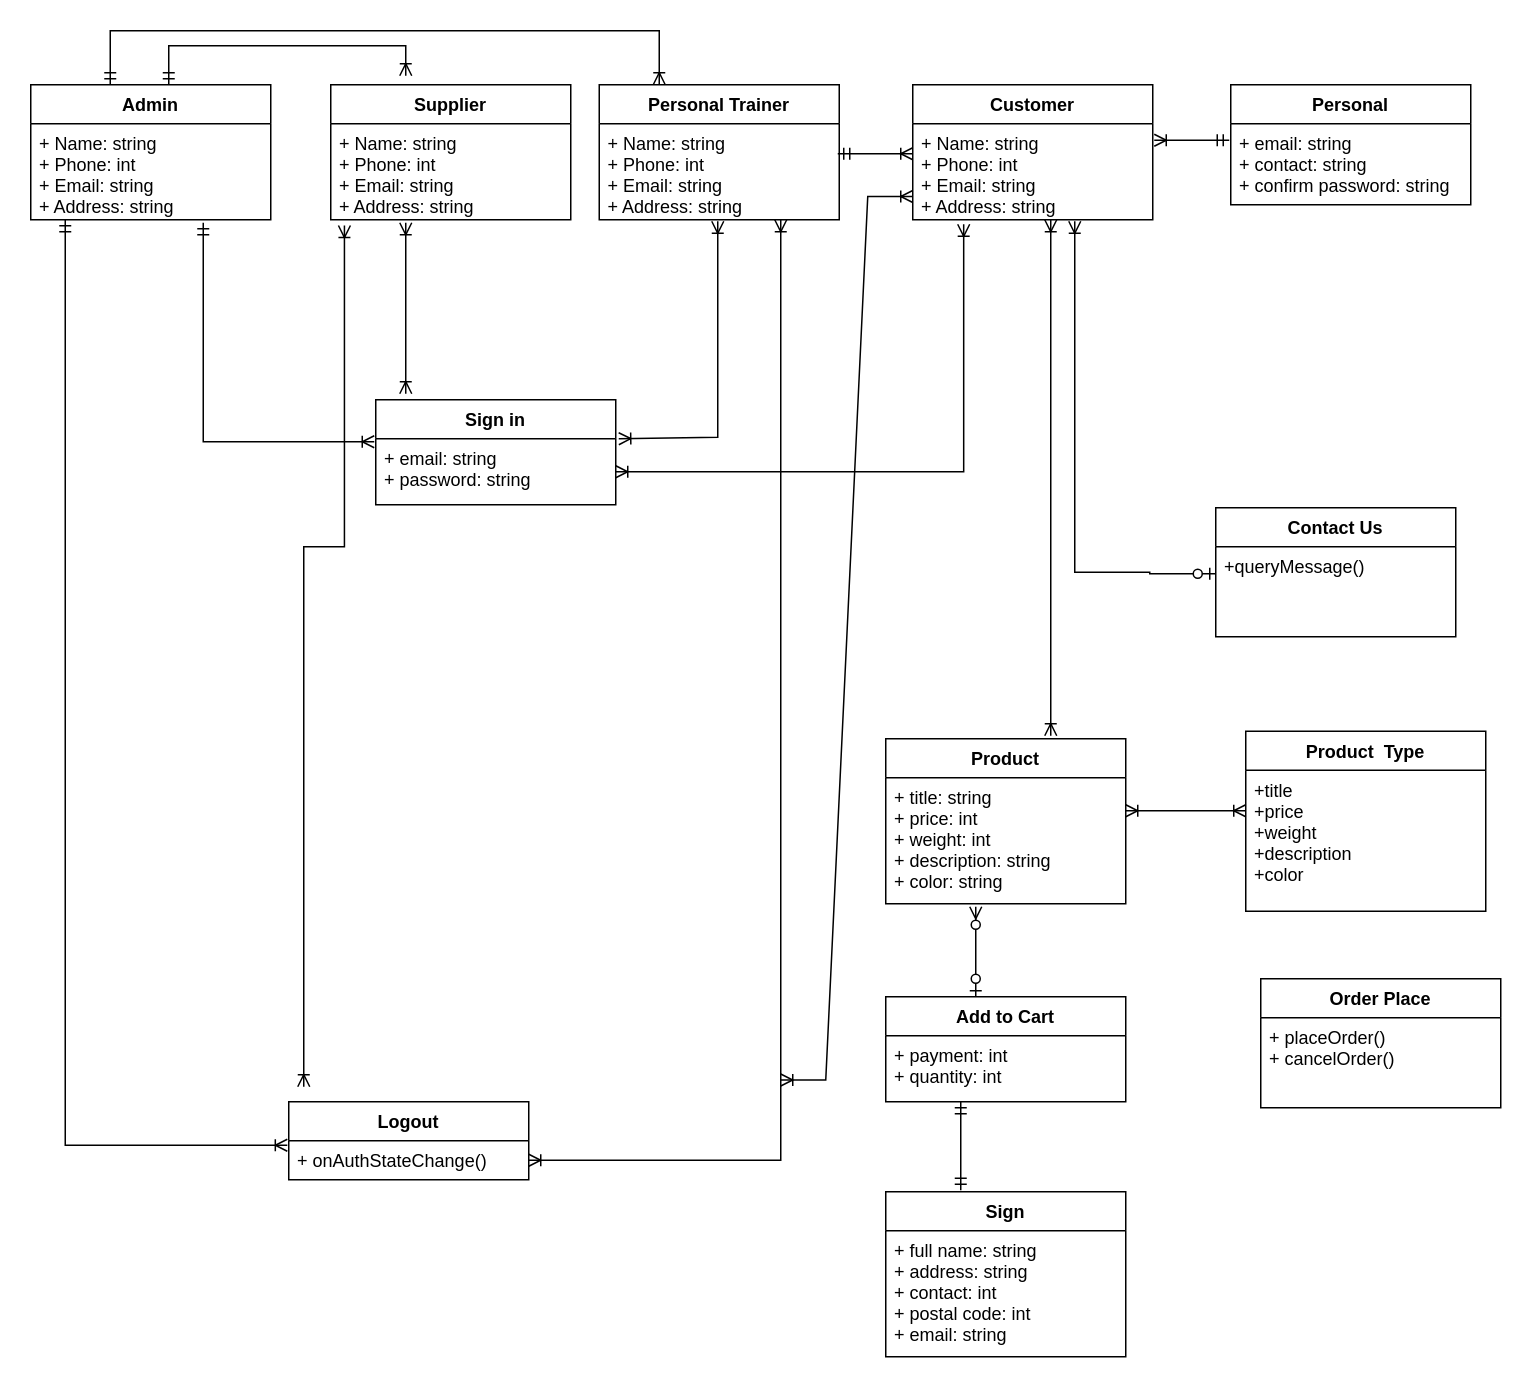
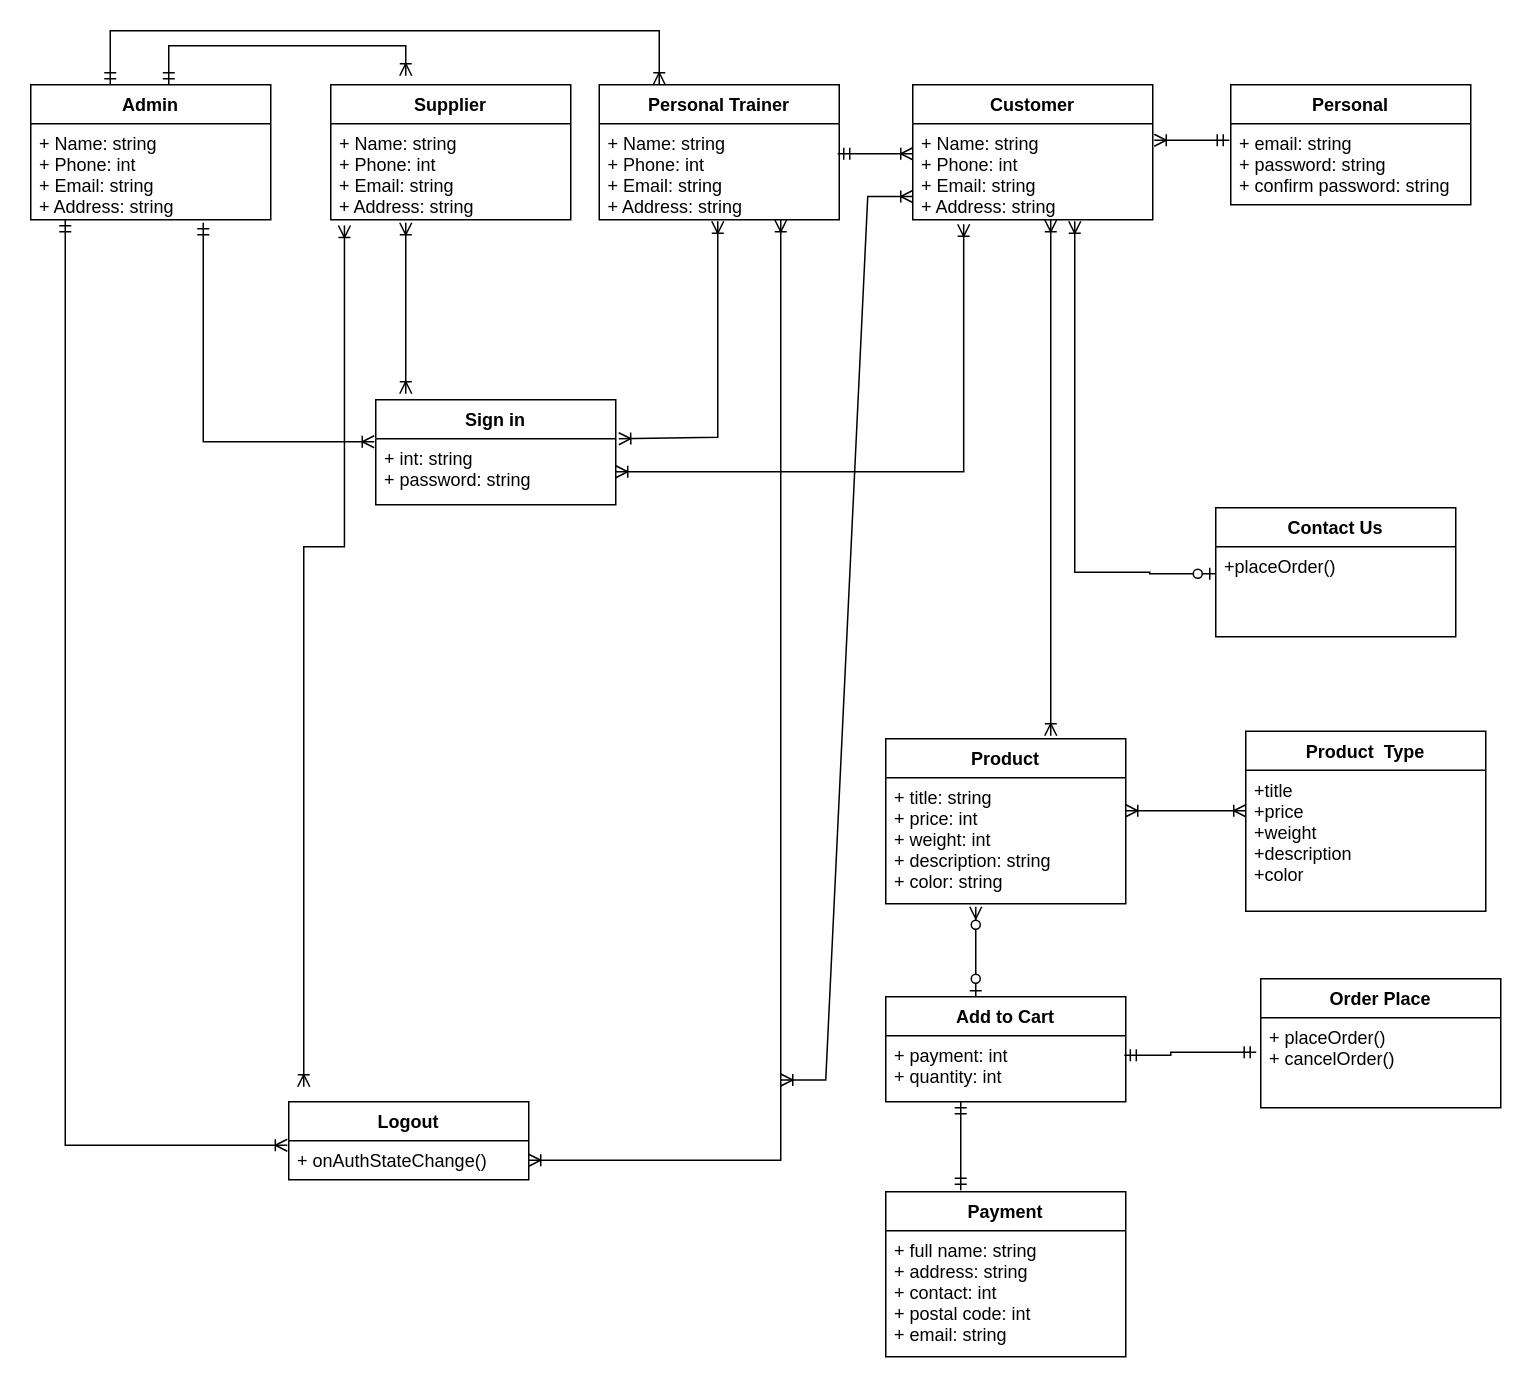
(1301, 144) -> (1301, 144)
(446, 459) -> (438, 459)
(1300, 567) -> (1287, 567)
none -> (1191, 1052)
(1005, 1212) -> (1005, 1212)
